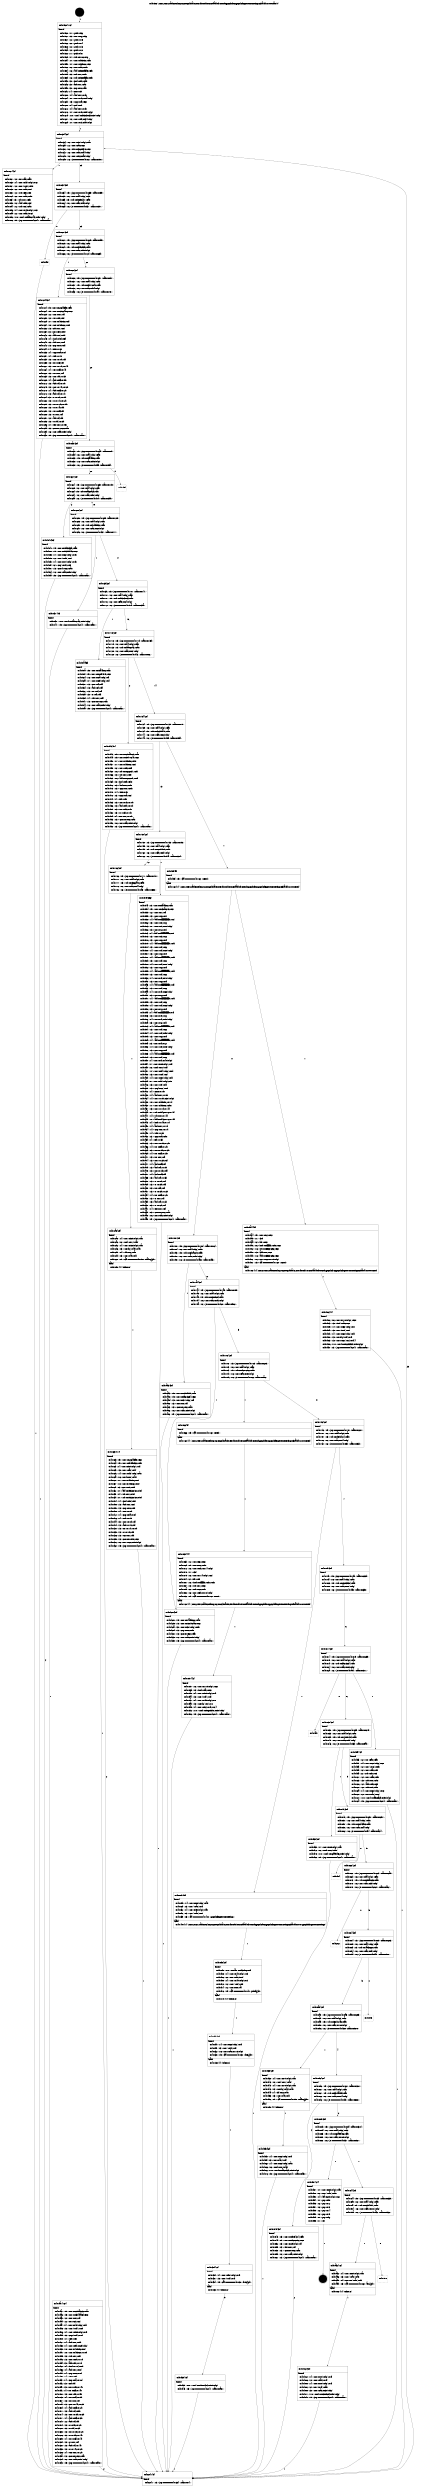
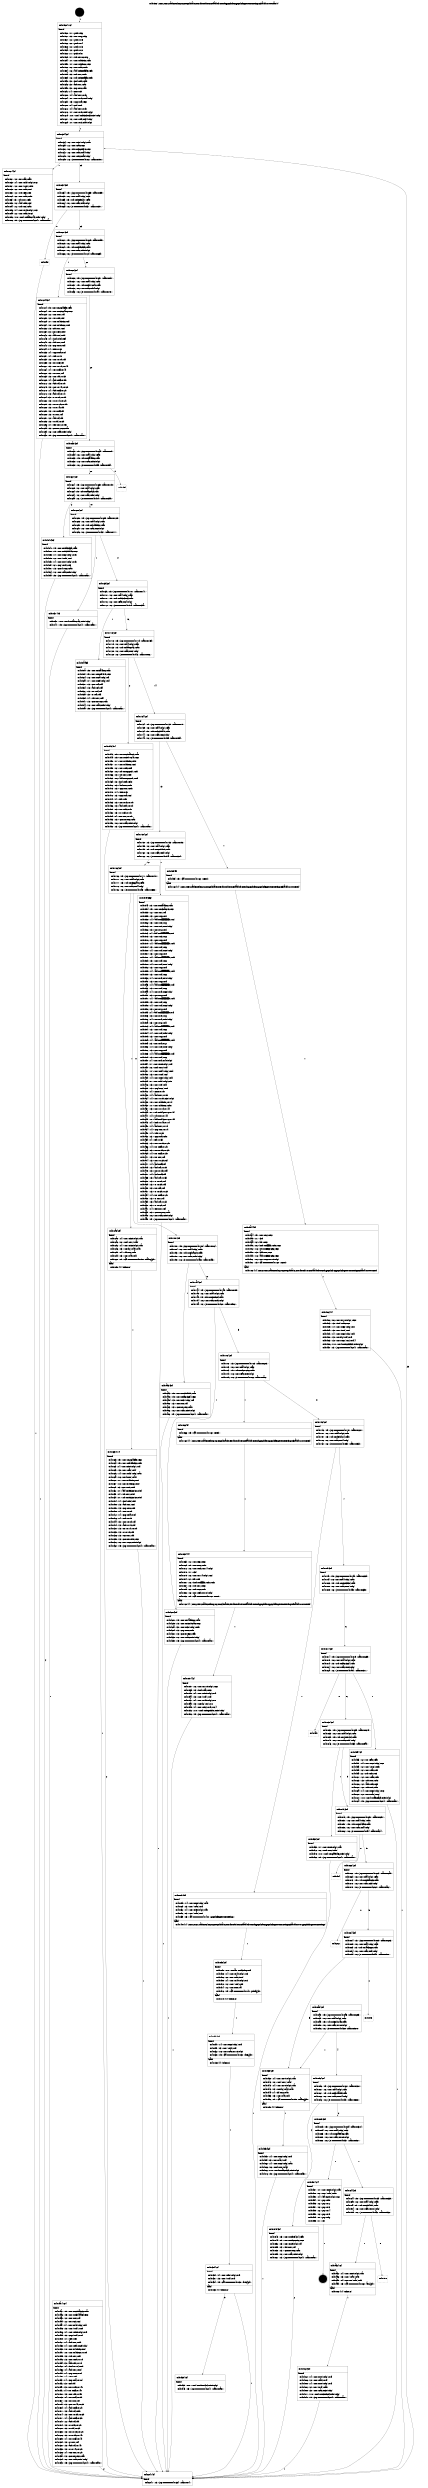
(92, 505) -> (90, 504)
(213, 1062) -> (133, 1080)
(352, 1980) -> (307, 2007)
(188, 2432) -> (250, 2399)
